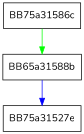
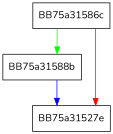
none -> (96, 64)
(42, 67) -> (42, 67)
